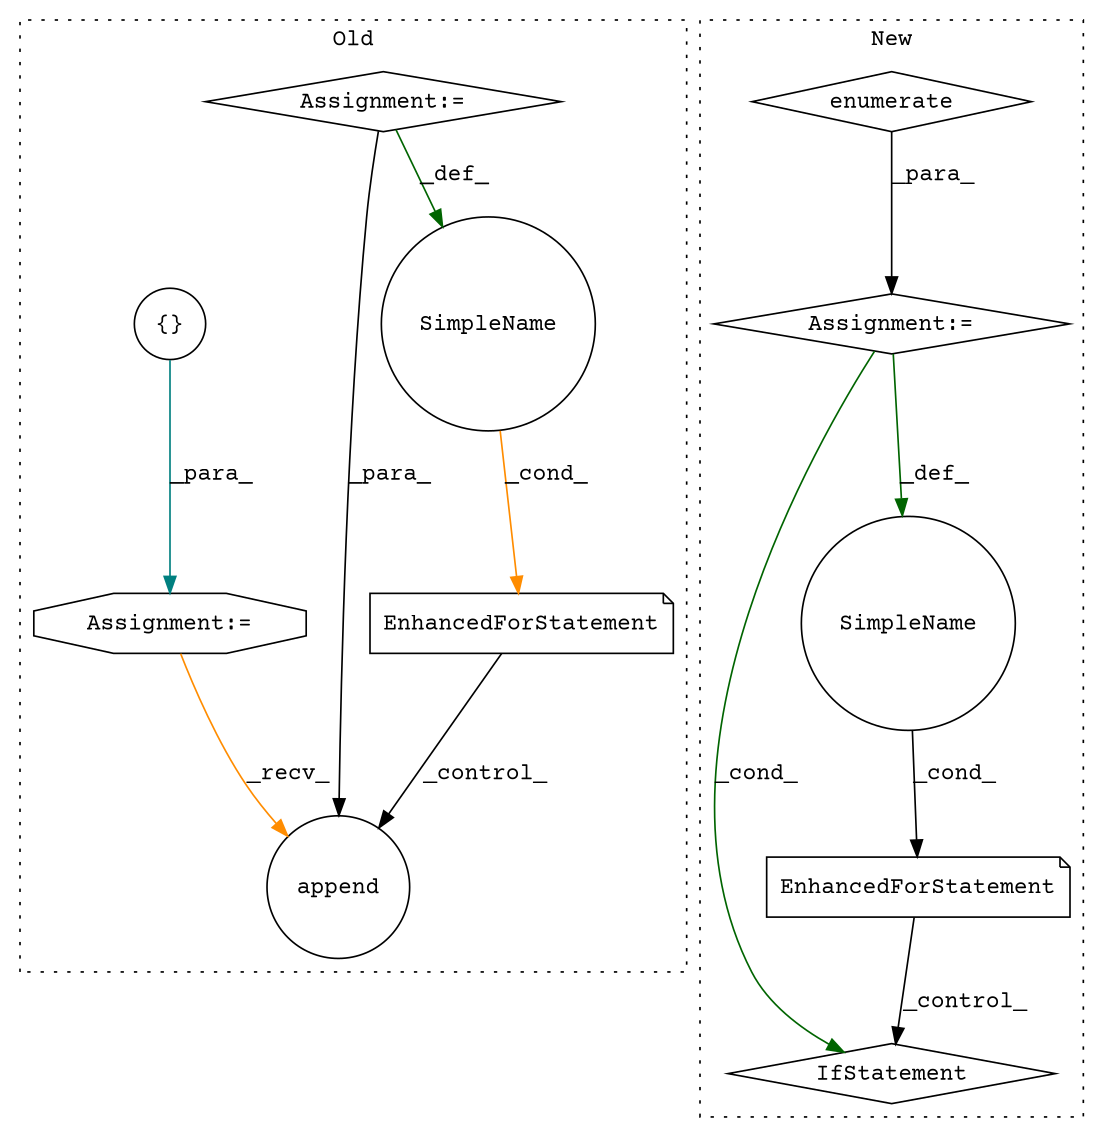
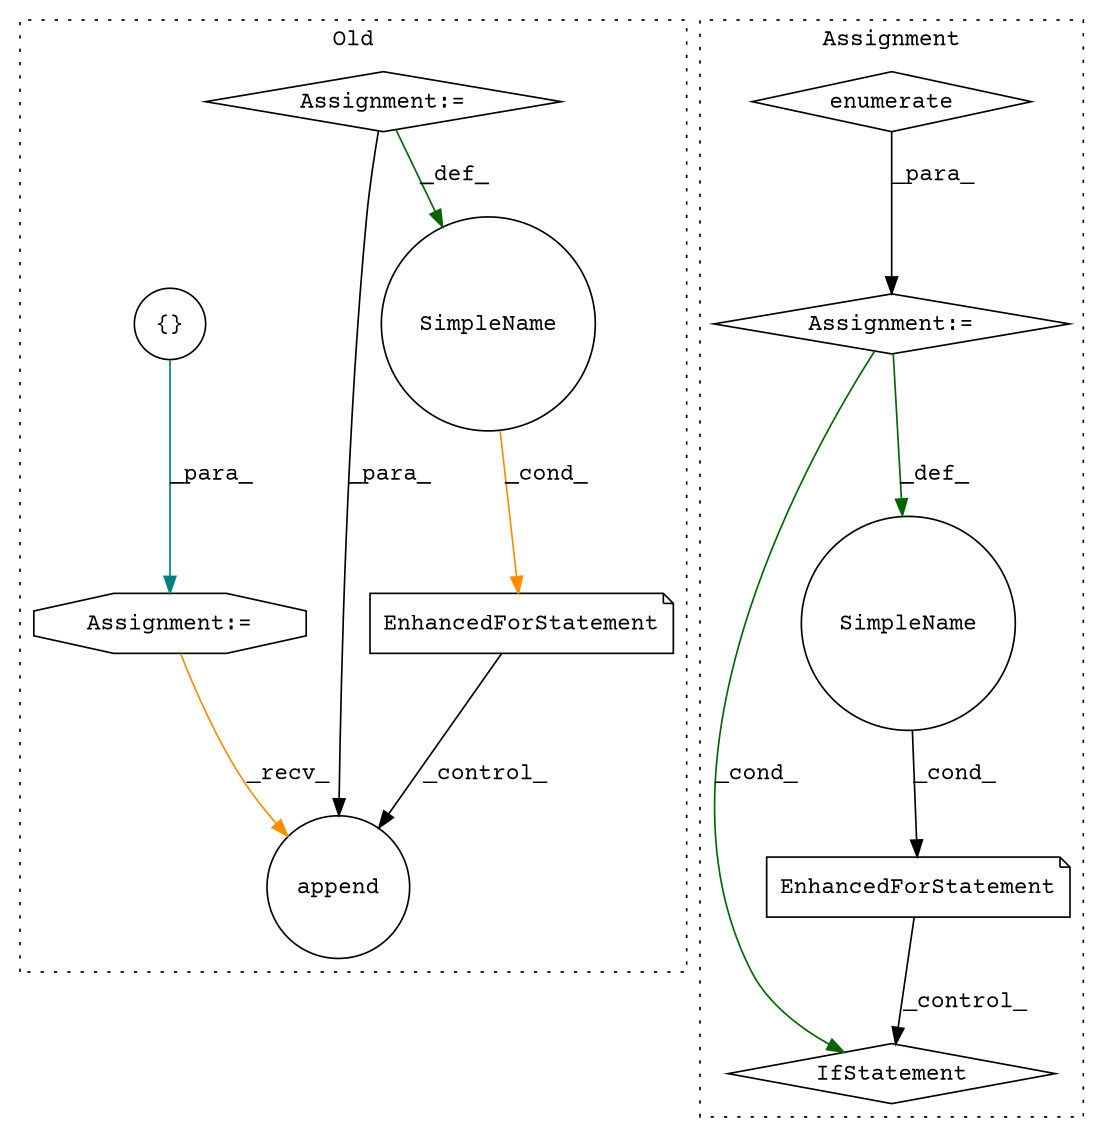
(892, 39) -> (892, 39)
